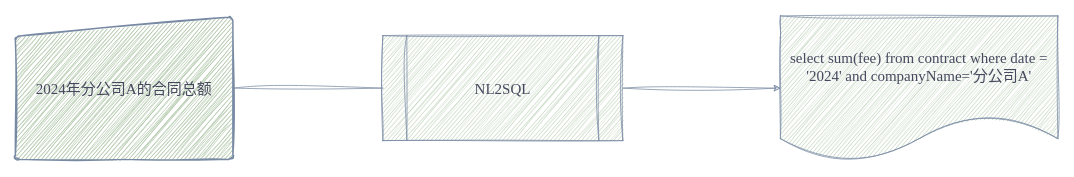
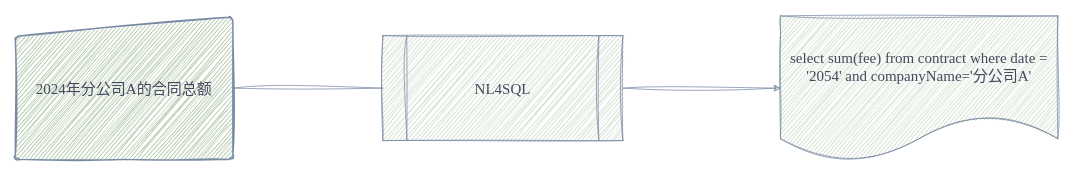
(919, 66) -> (919, 66)
(503, 88) -> (503, 88)
